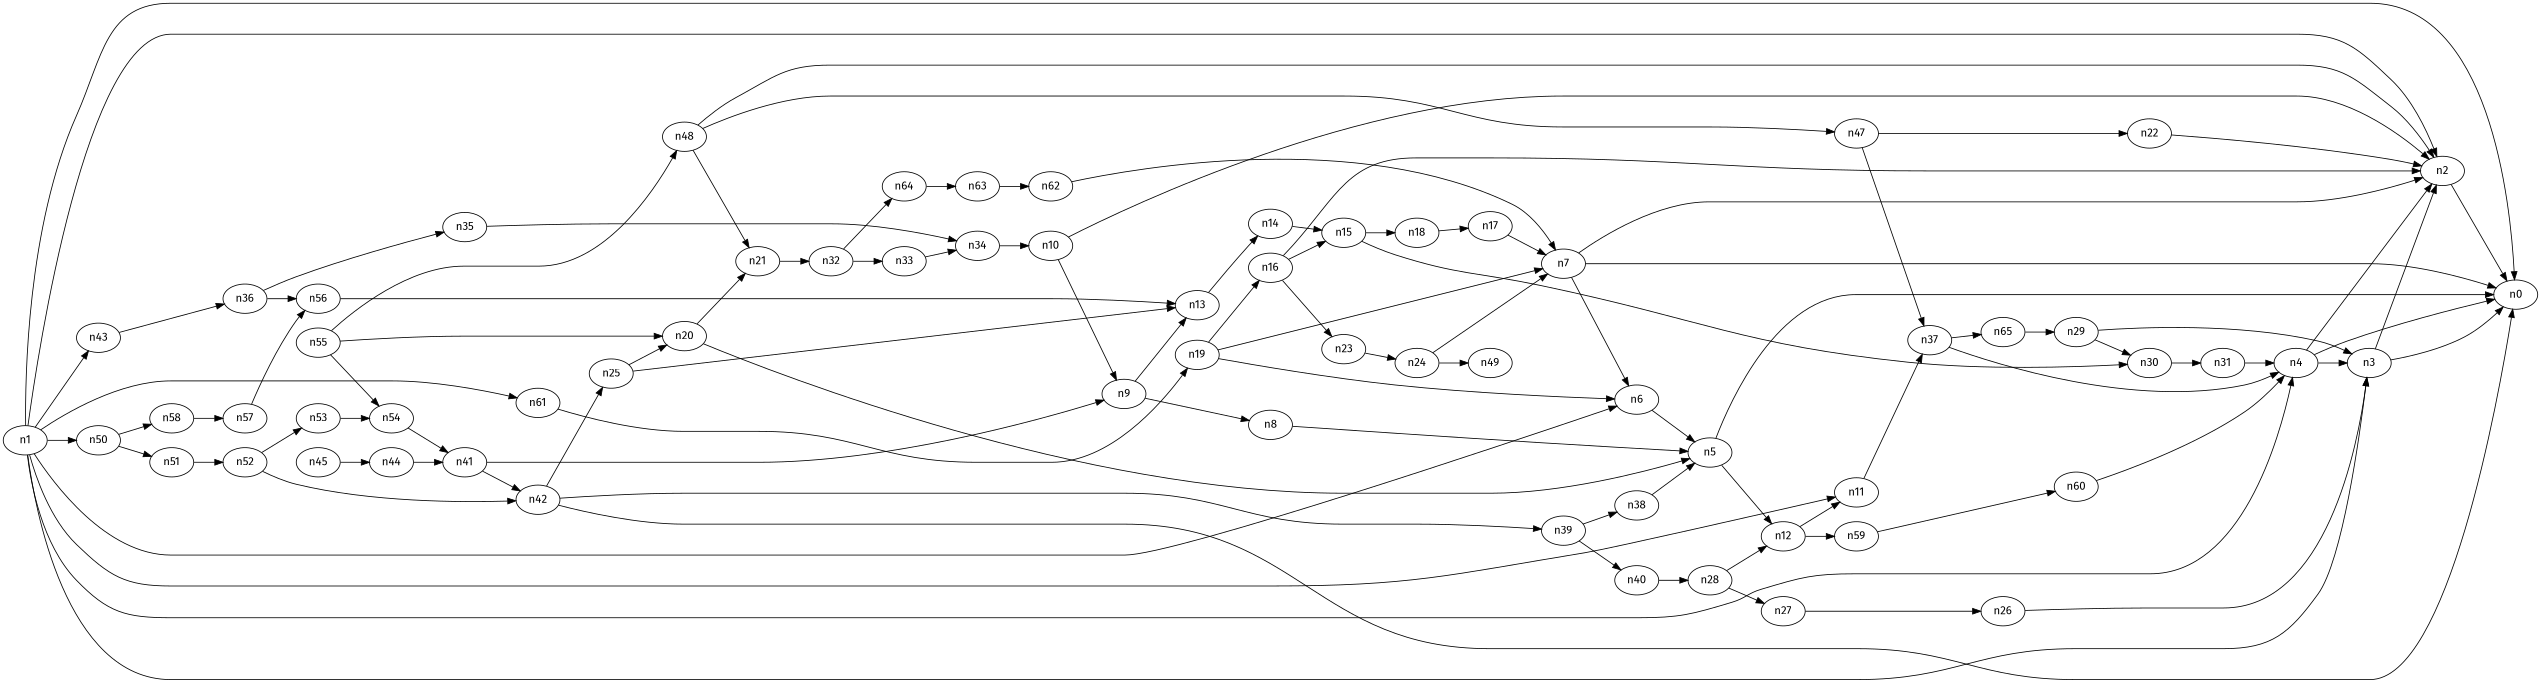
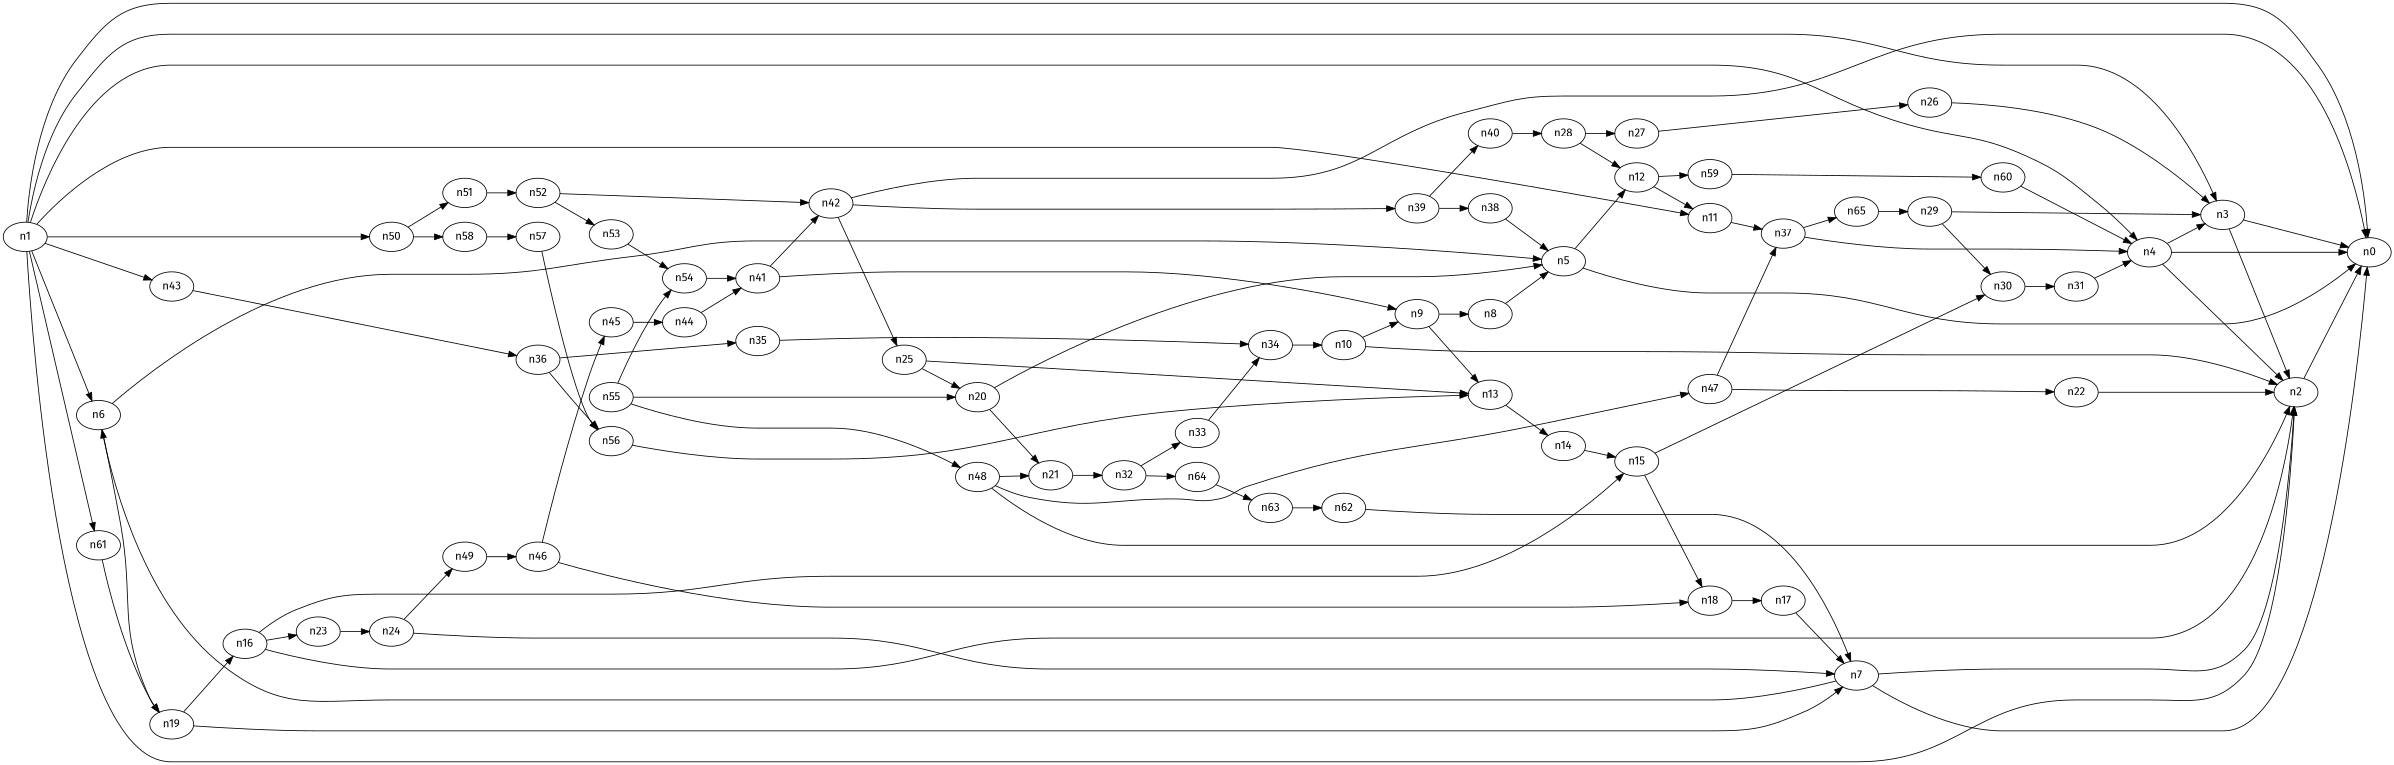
(1412, 387) -> (126, 569)
none -> (538, 557)
